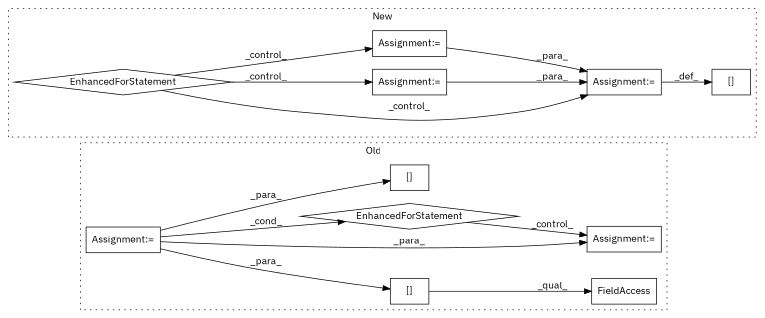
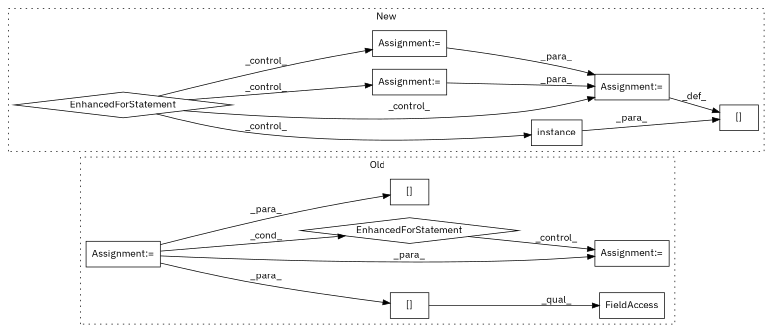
none -> (557, 133)
